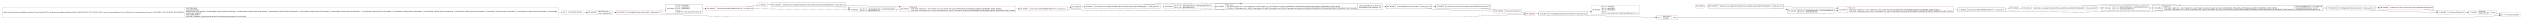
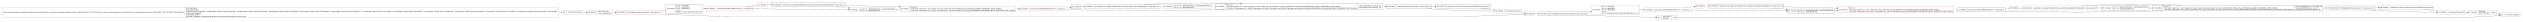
none -> (1667, 10)
